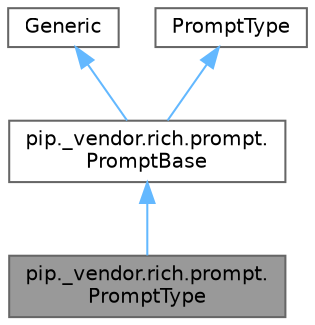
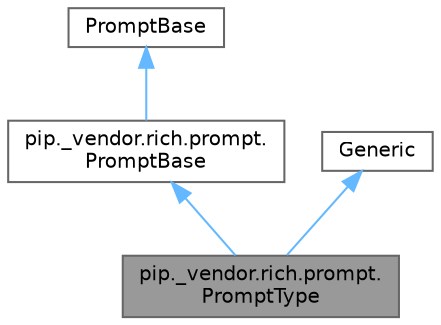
(231, 28) -> (146, 28)
(107, 92) -> (318, 221)
